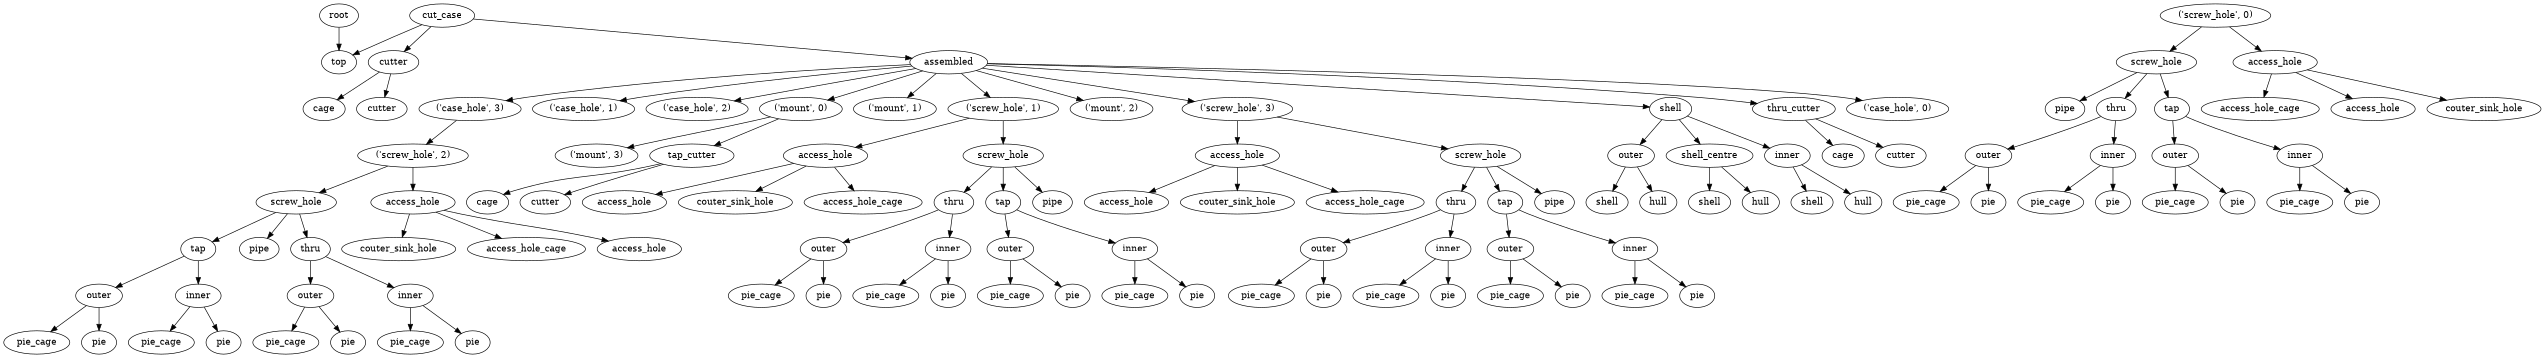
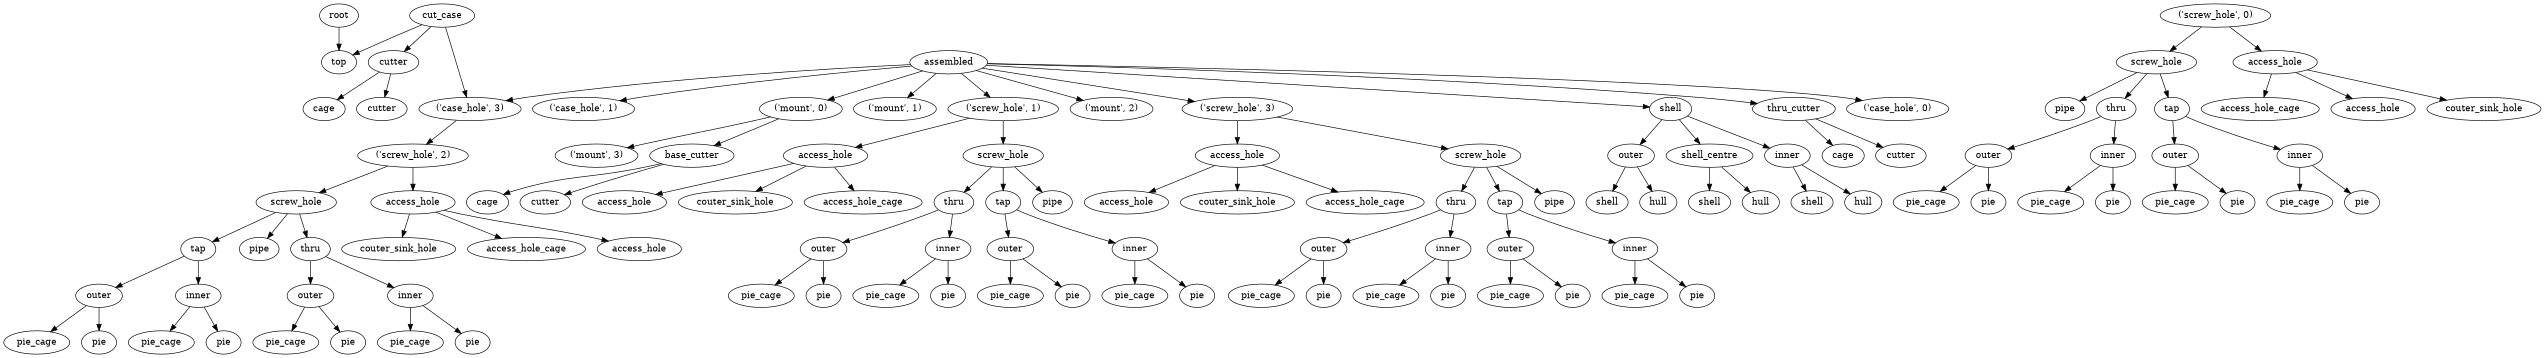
(689, 38) -> (455, 59)
(697, 109) -> none
(692, 156) -> (692, 156)
